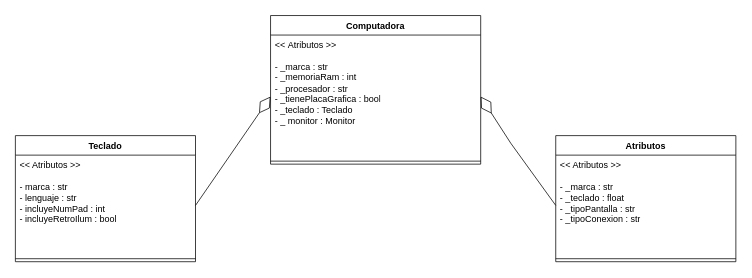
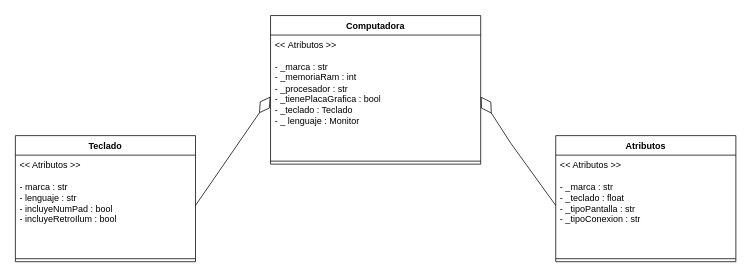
(334, 78) -> (334, 78)
(74, 187) -> (74, 187)
